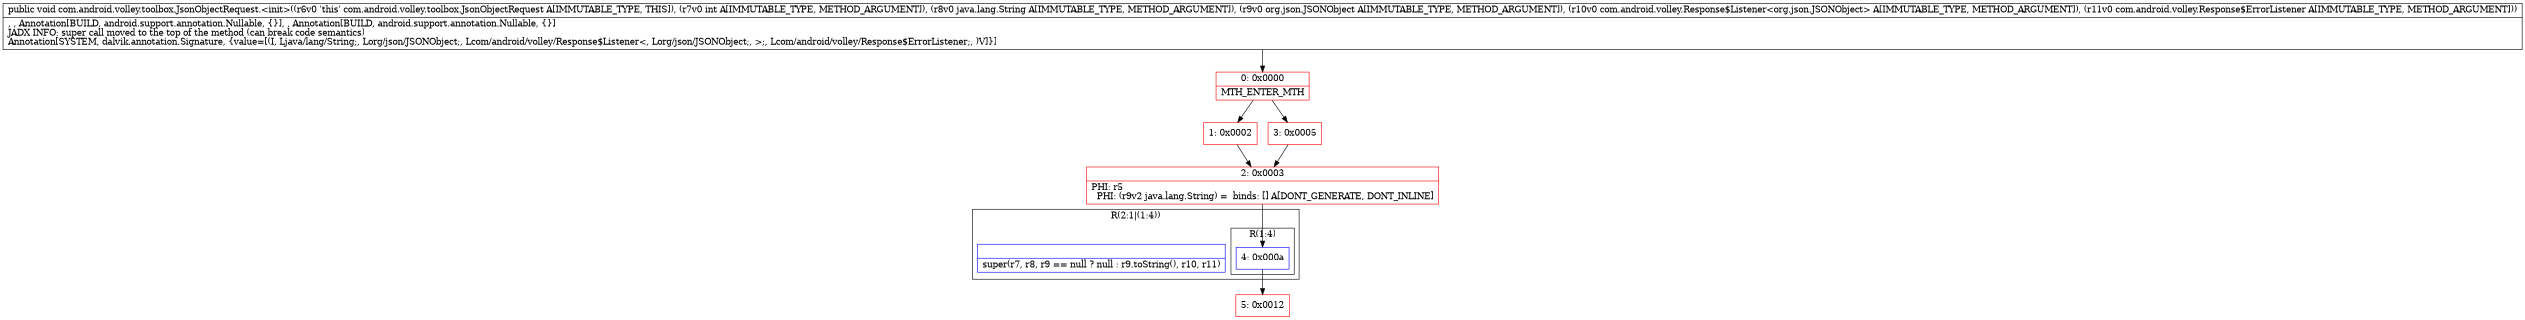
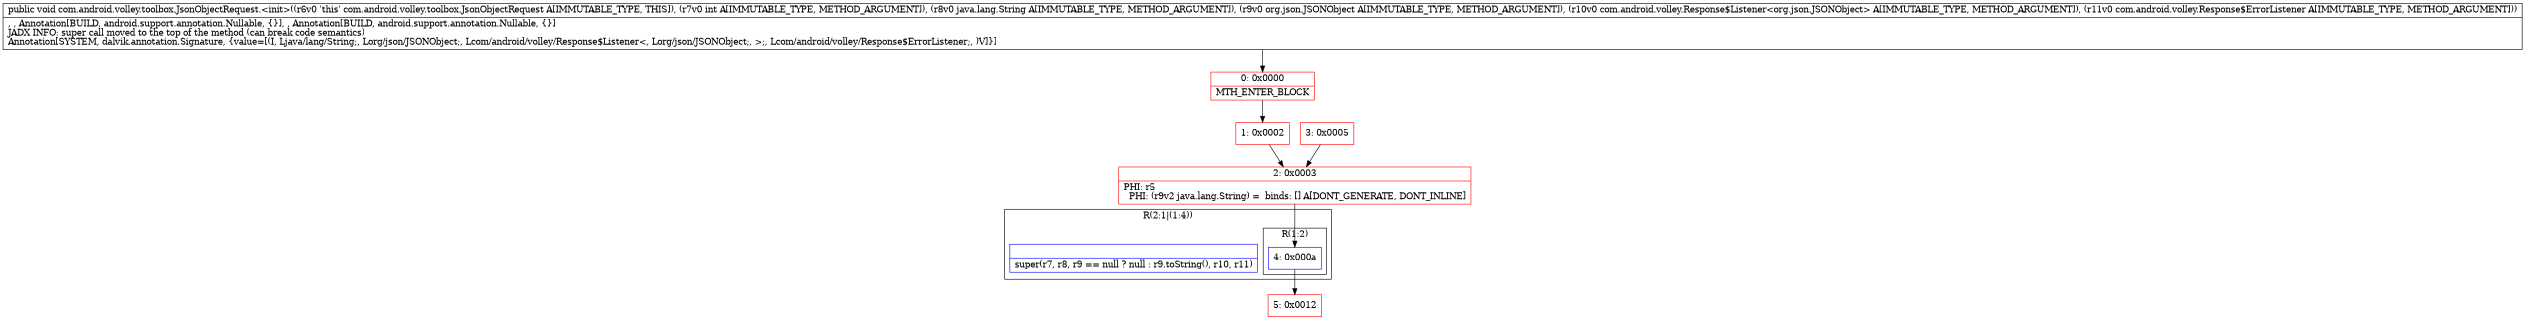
(1263, 93) -> (1263, 93)
(1278, 109) -> none
(1263, 235) -> (1295, 235)
